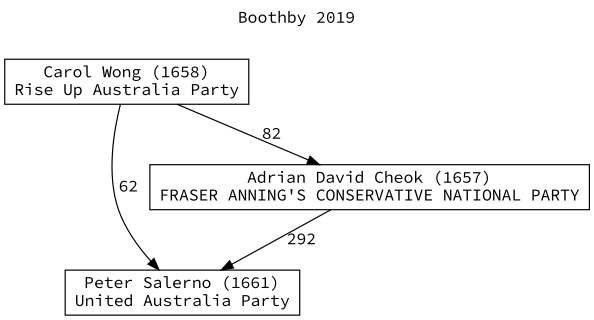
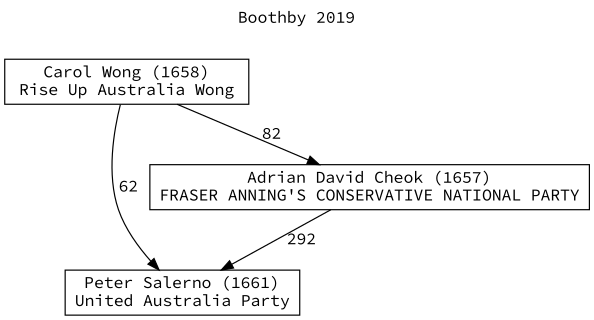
(127, 82) -> (127, 82)
